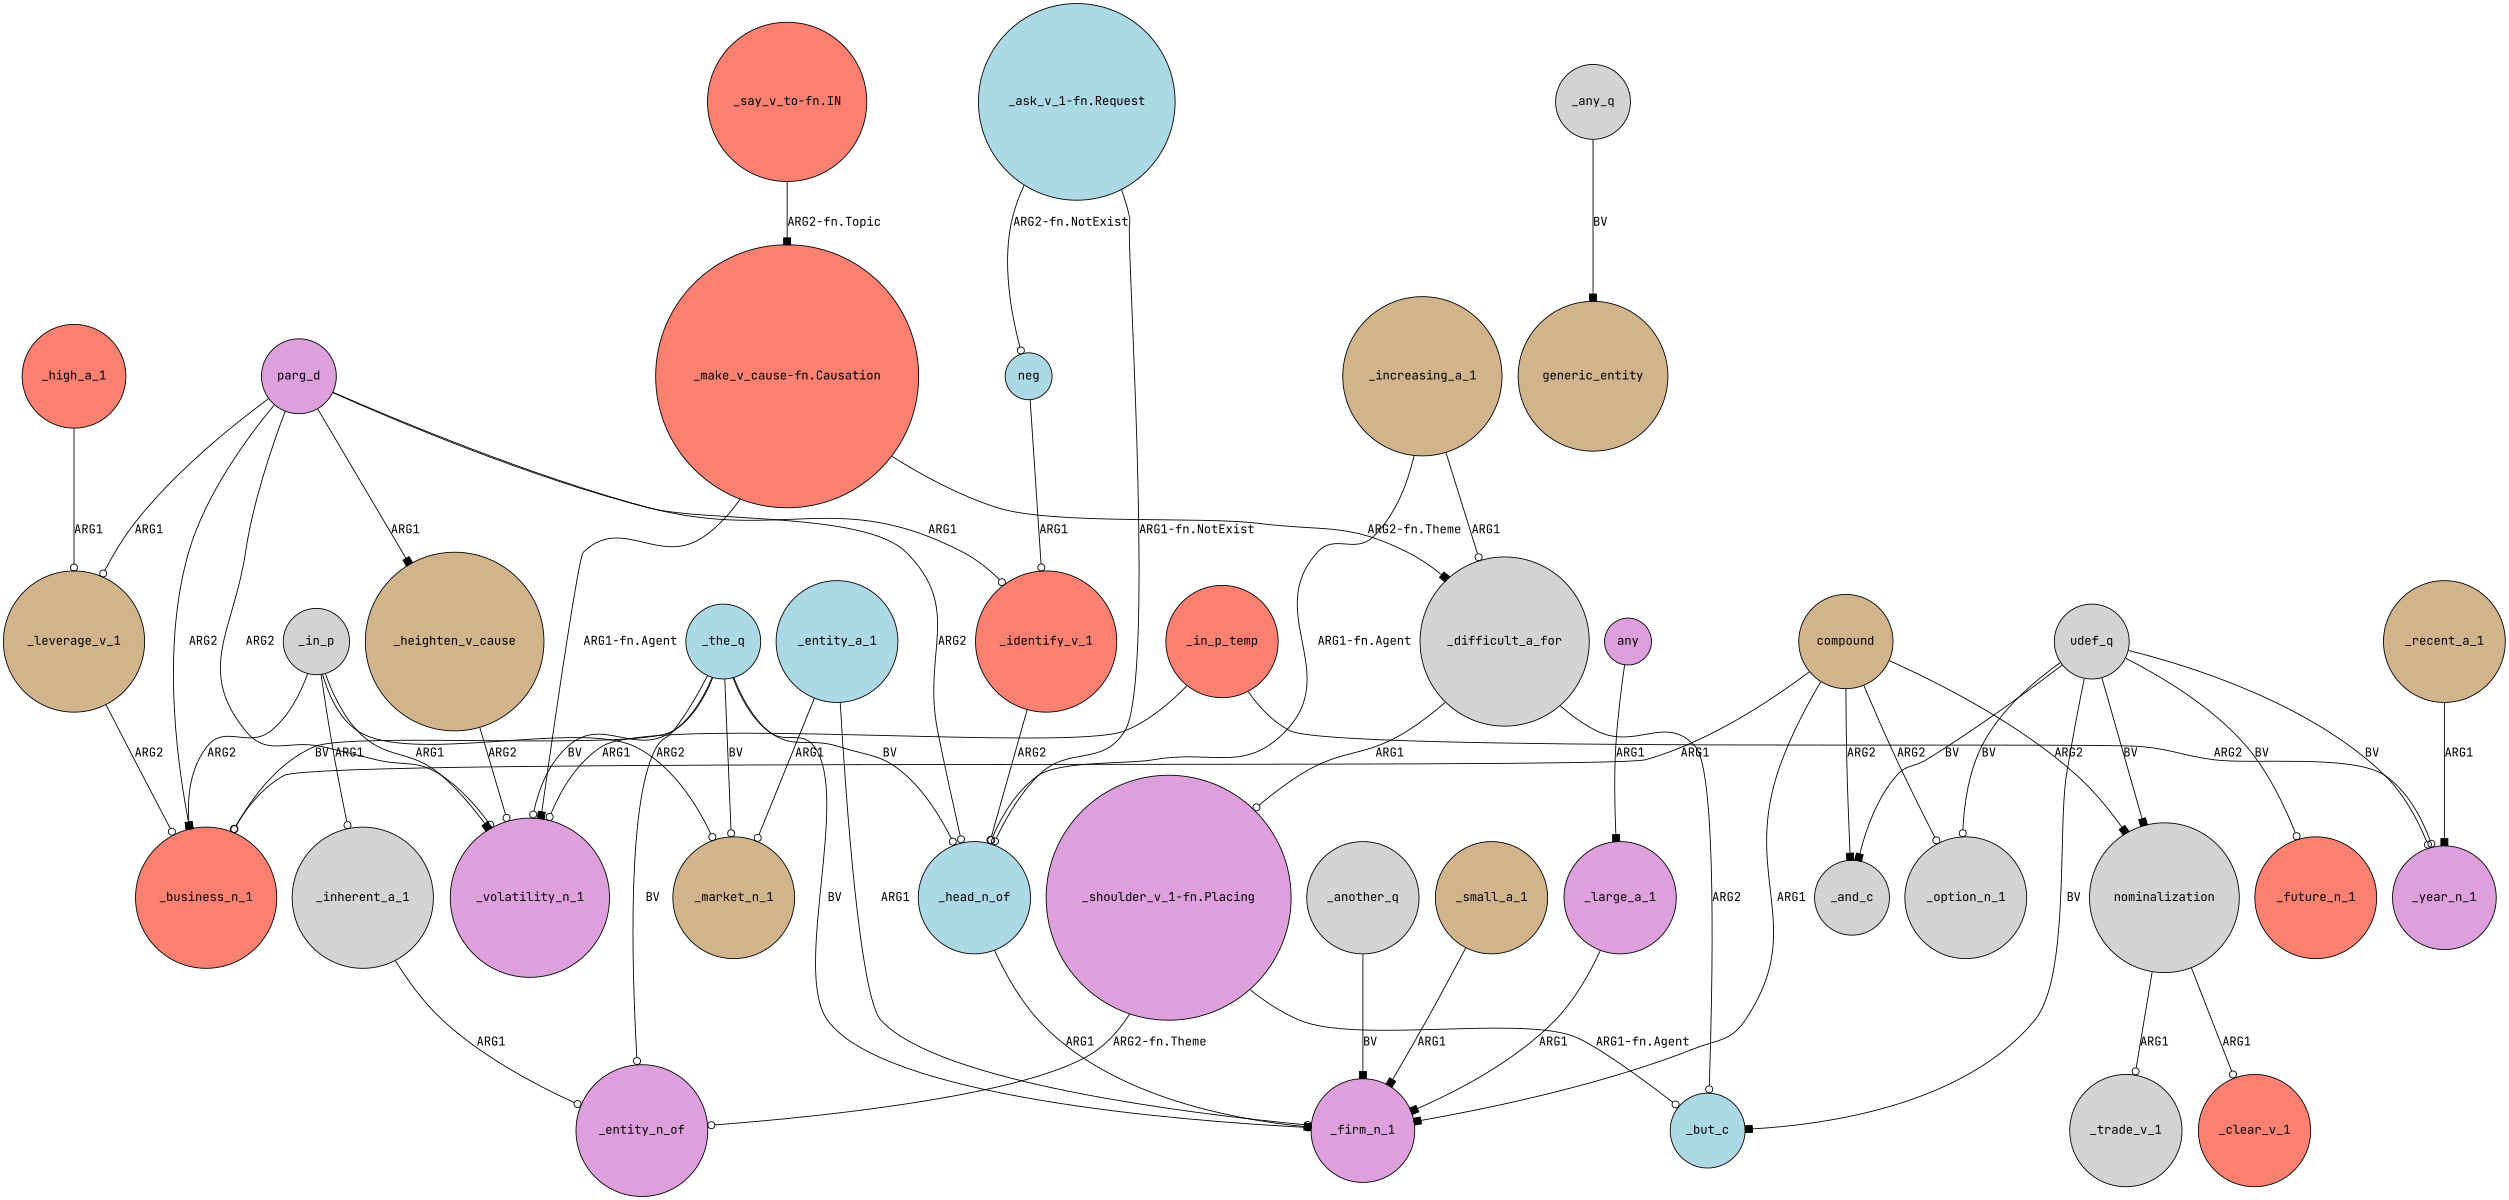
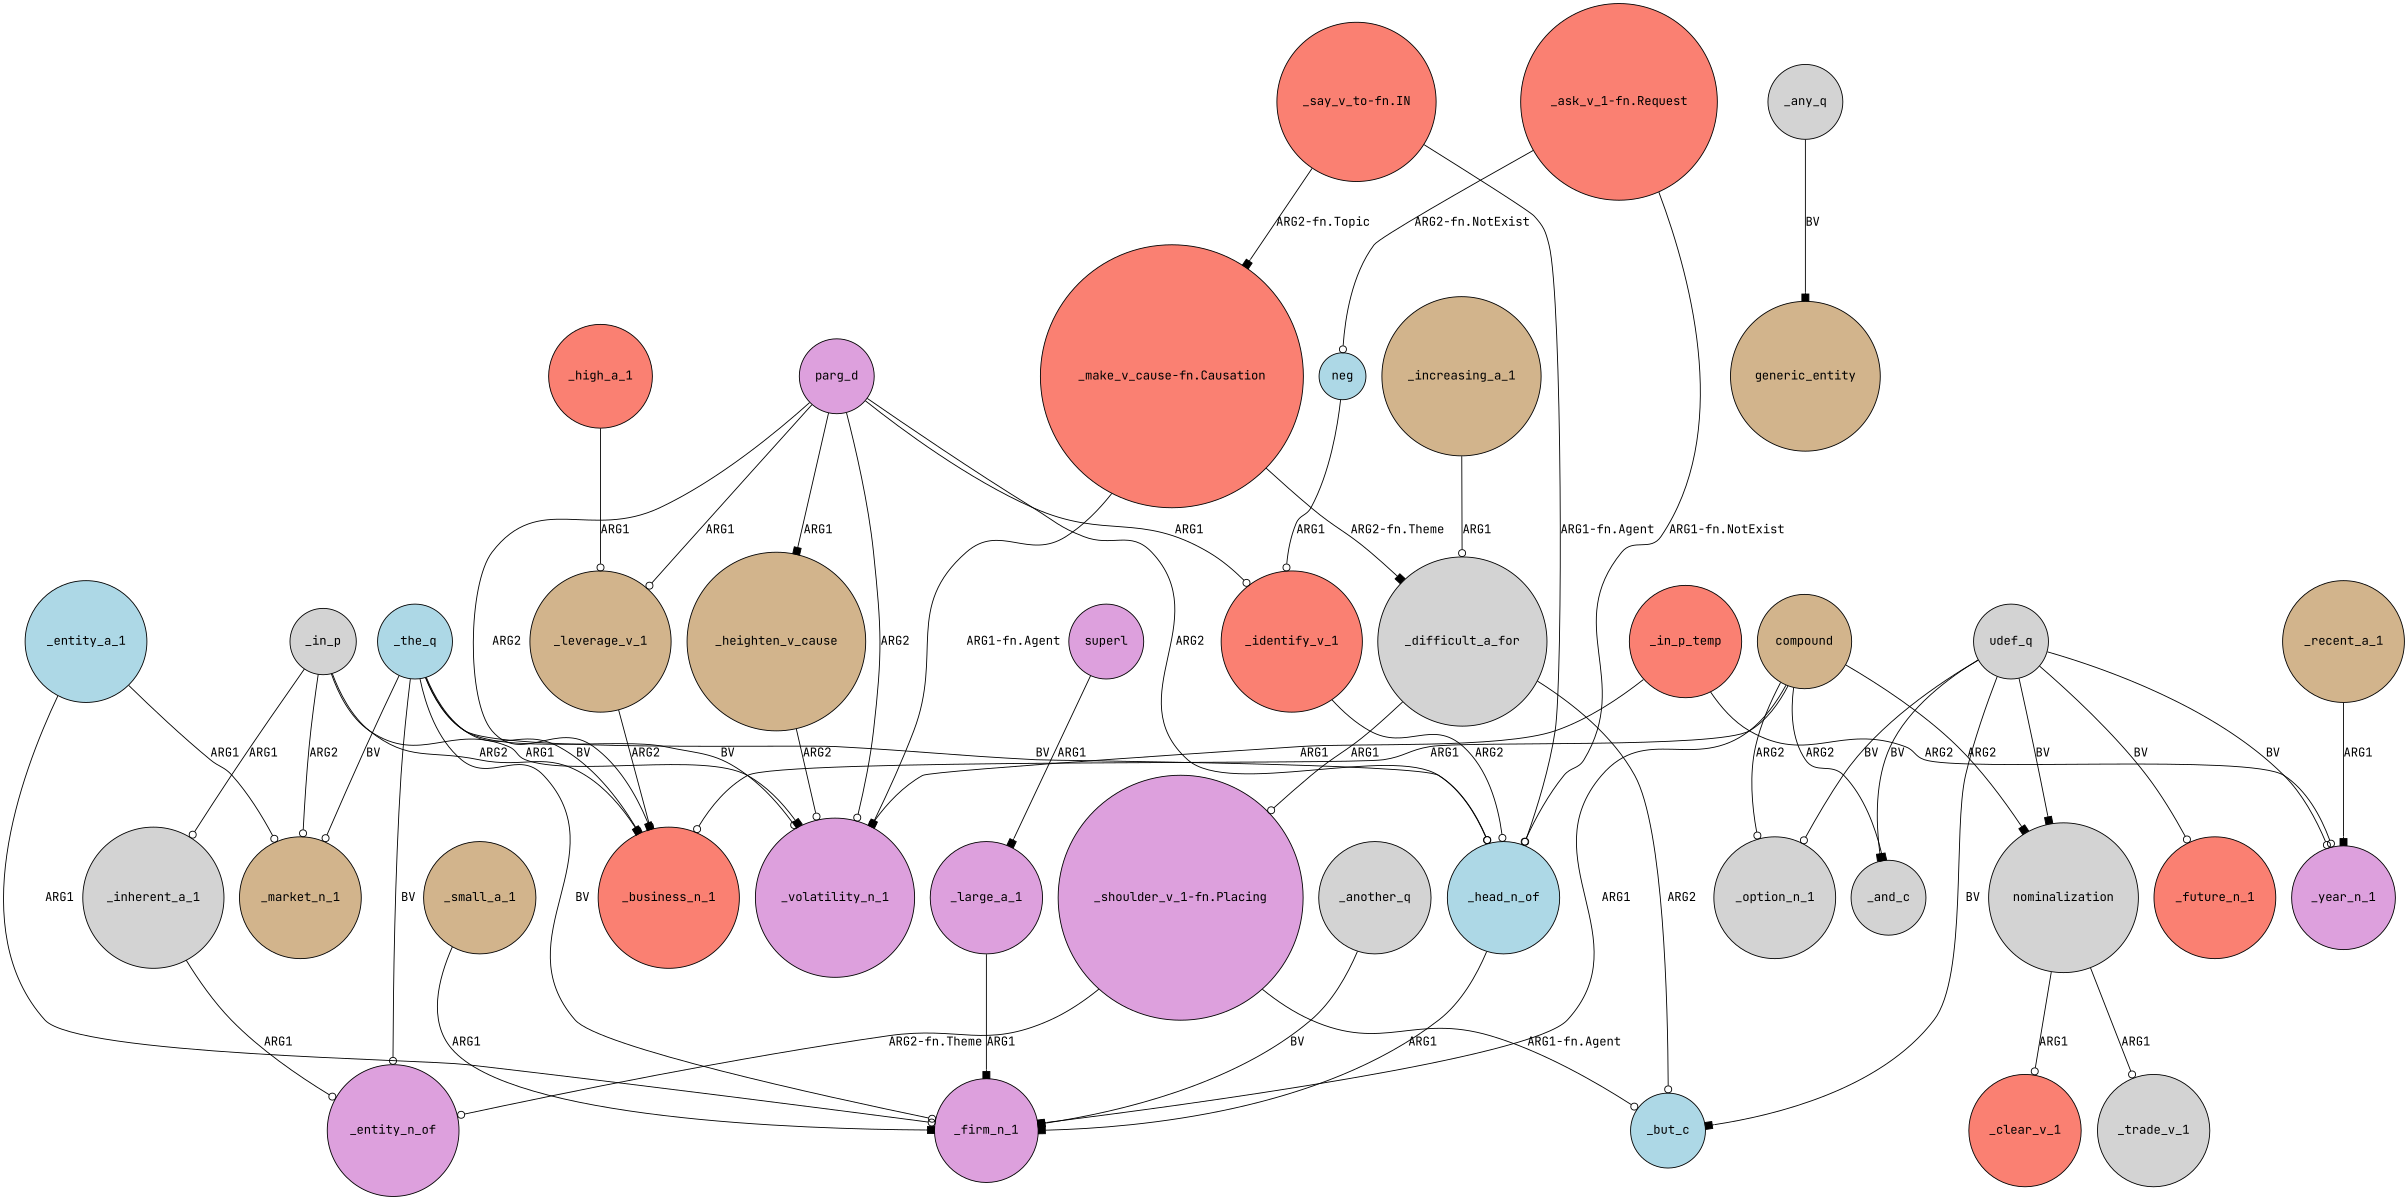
(1077, 102) -> (1619, 102)
(1628, 642) -> (1106, 642)
(1298, 714) -> (1560, 461)
